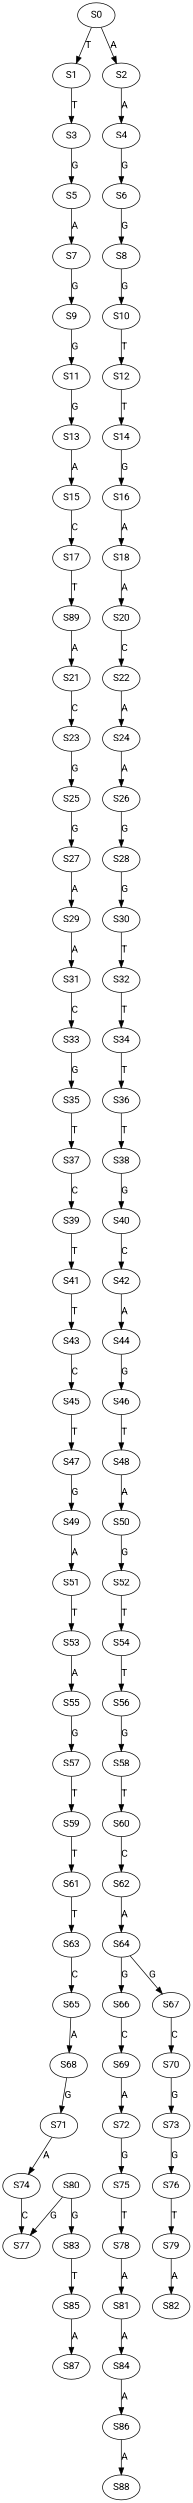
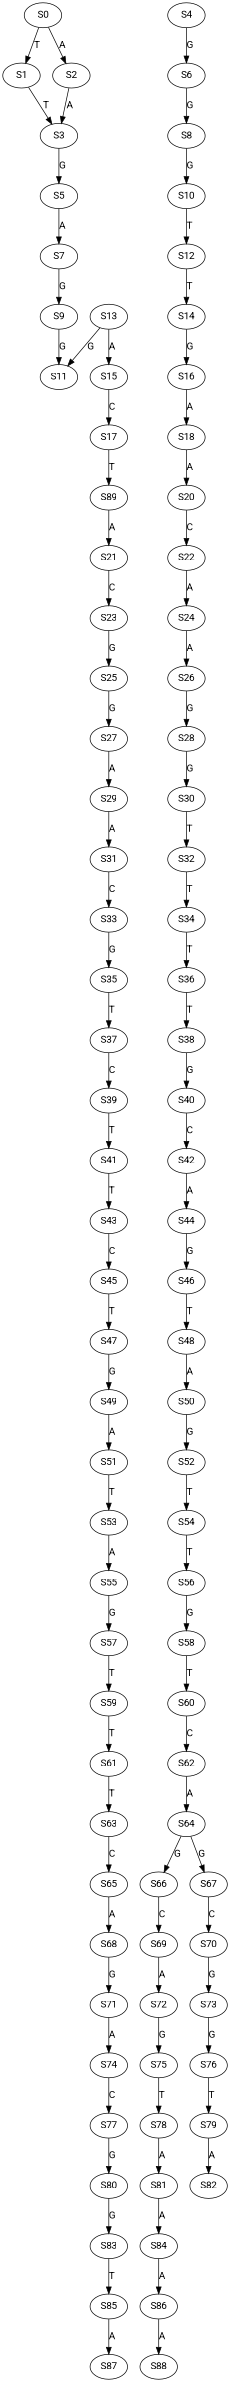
(121, 102) -> (66, 102)
(71, 404) -> (86, 344)
(49, 2213) -> (109, 2152)
